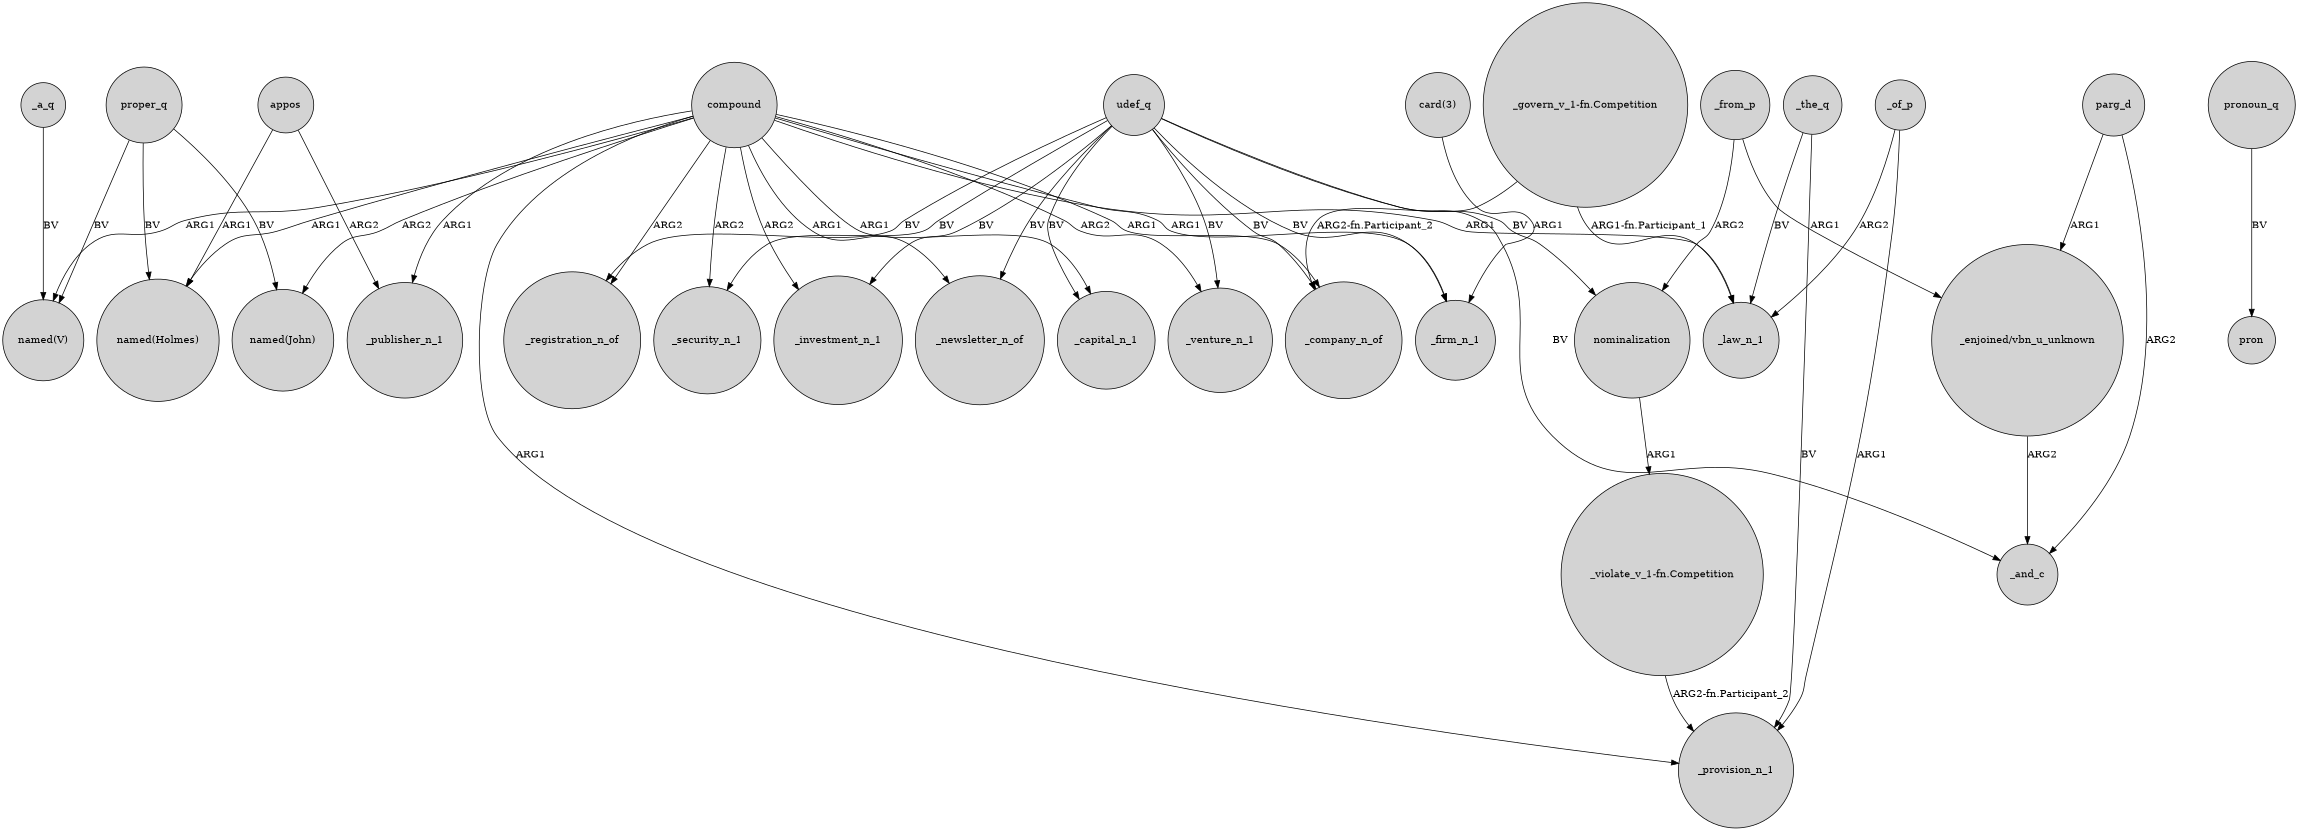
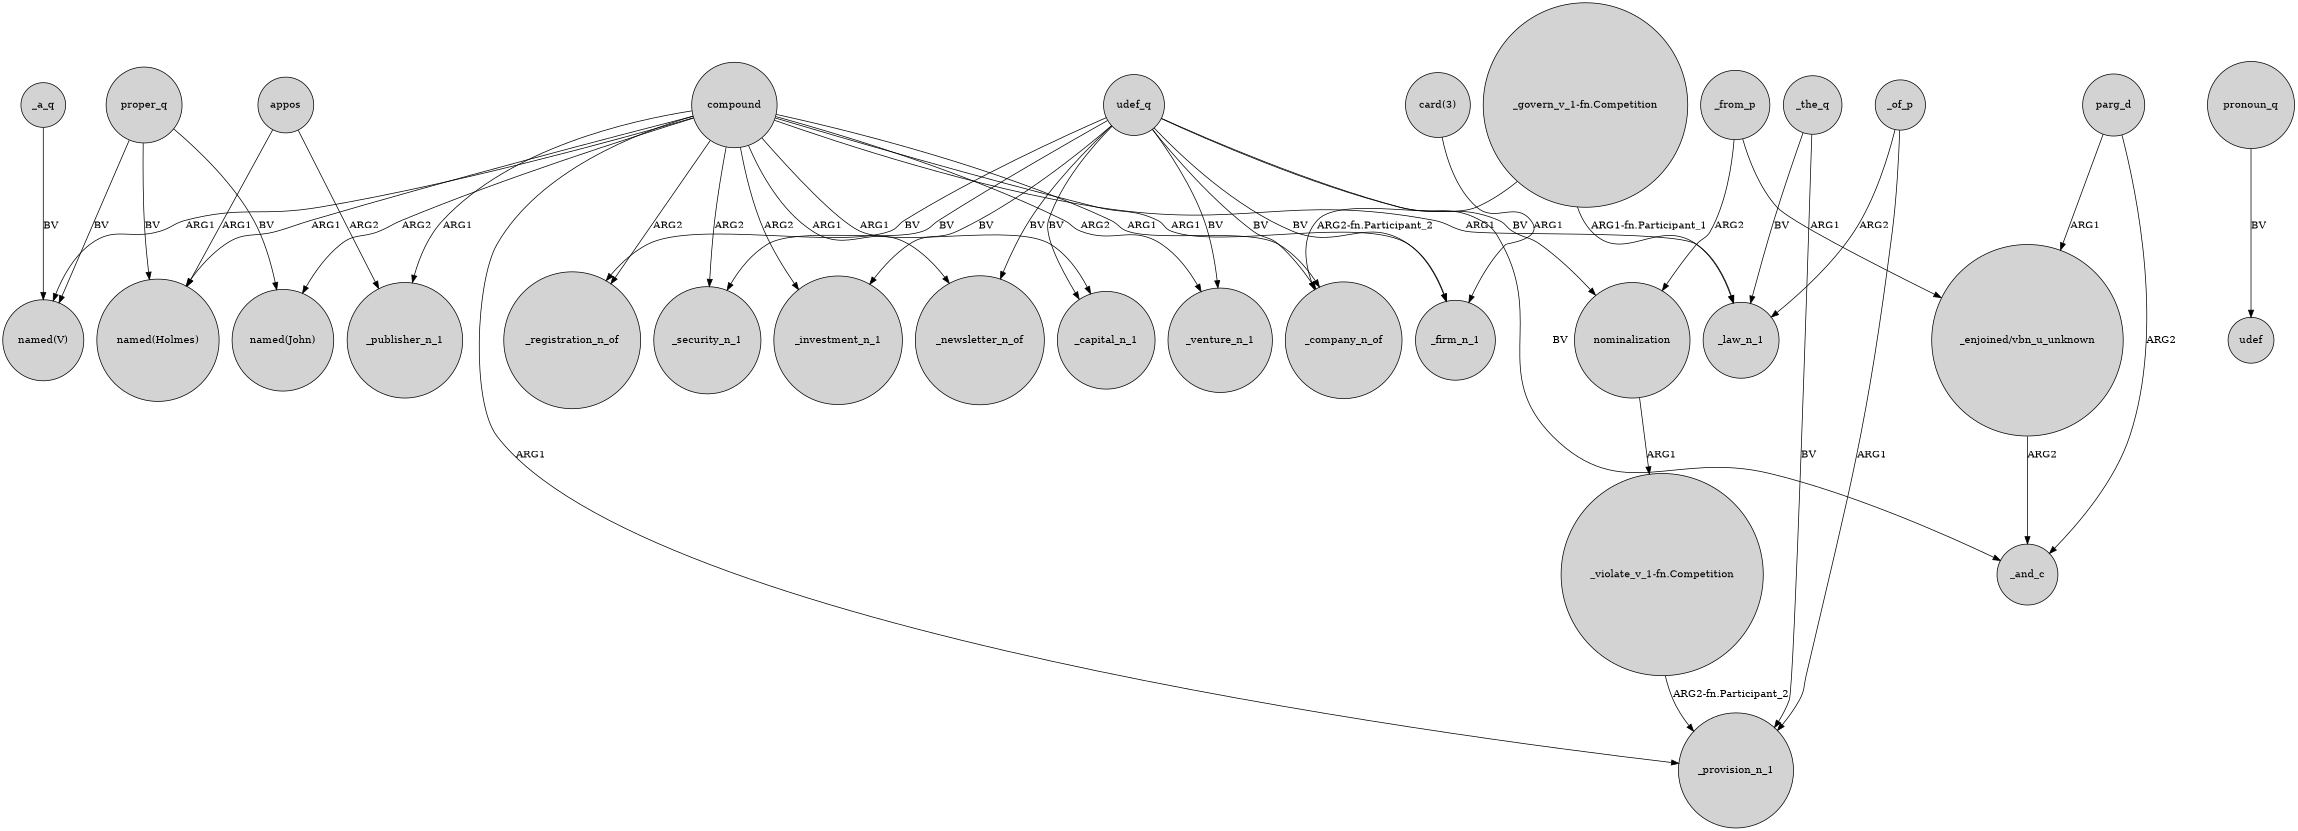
(2252, 340) -> (2251, 340)
